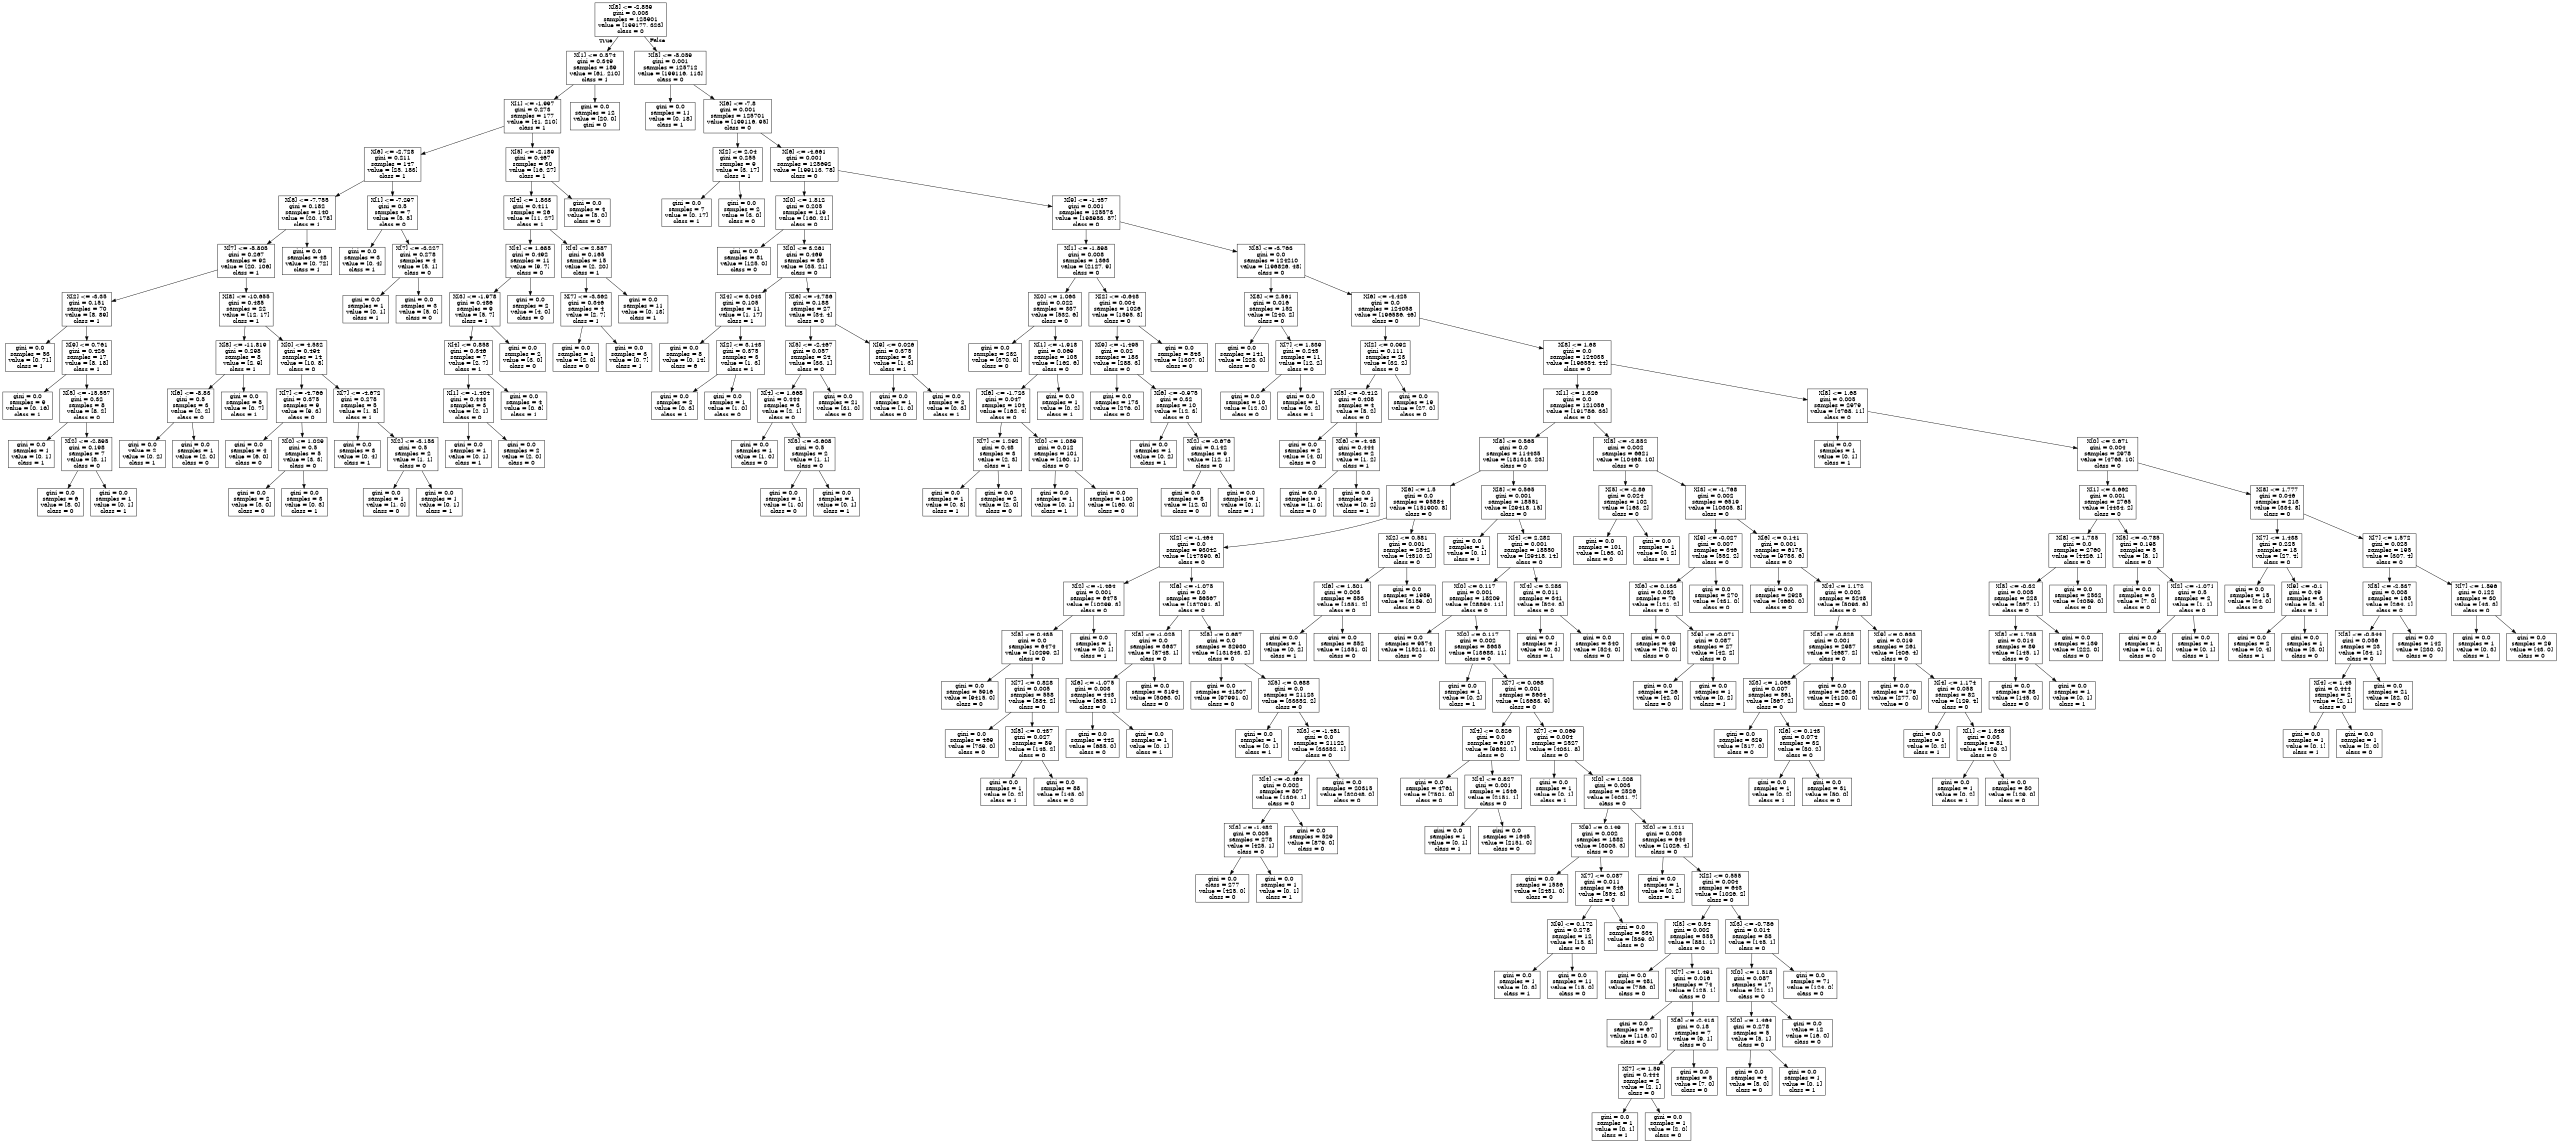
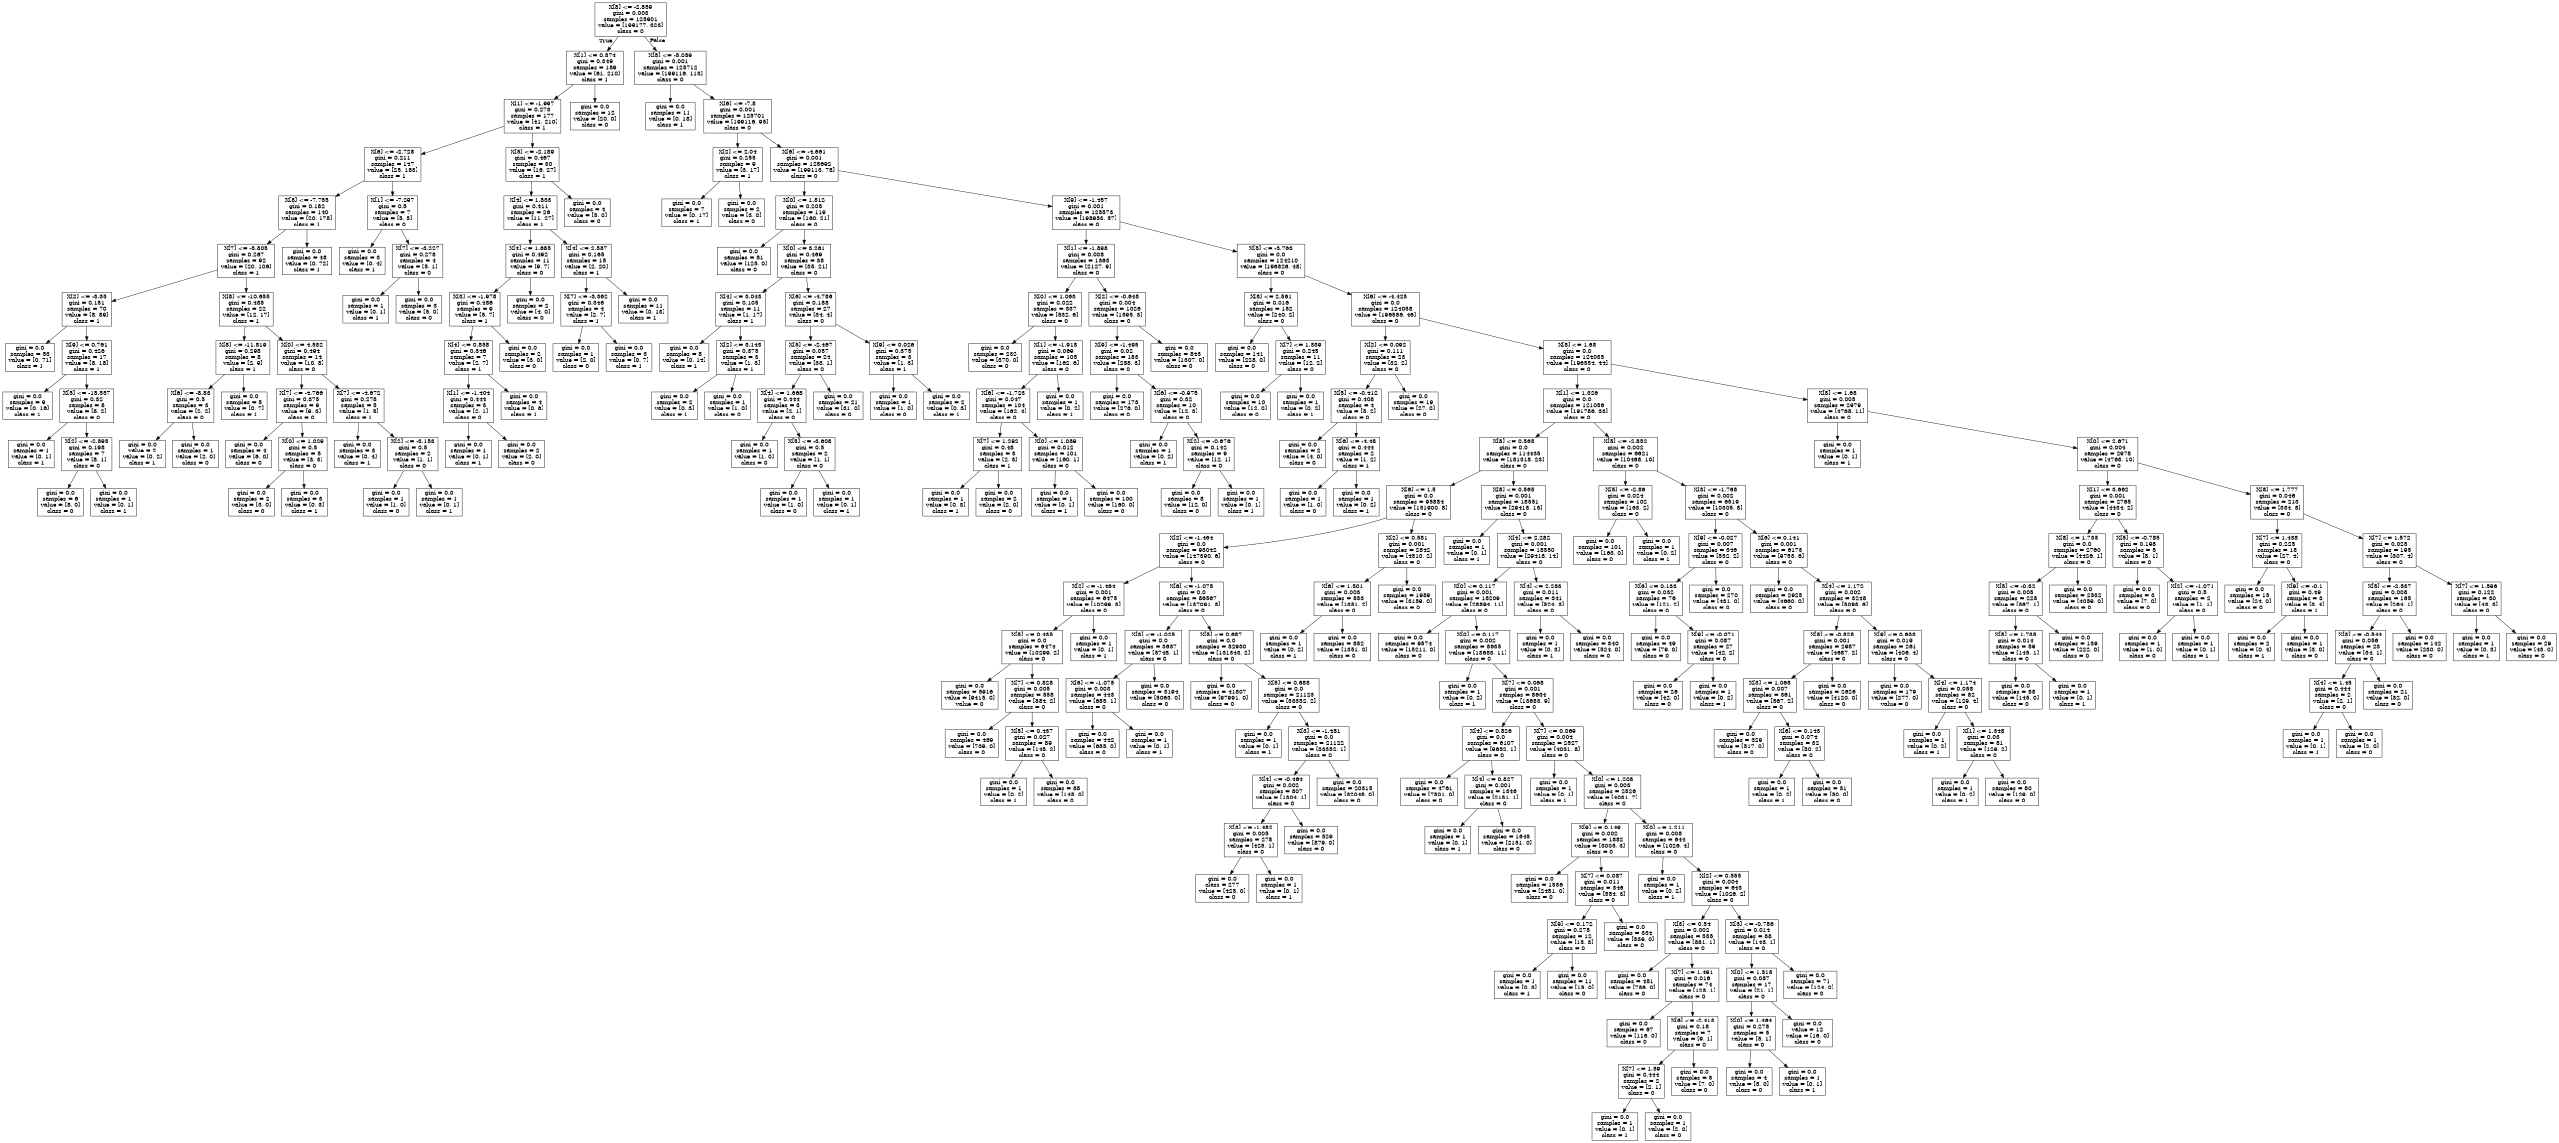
(595, 116) -> (595, 116)
(684, 357) -> (684, 357)
(970, 695) -> (970, 695)
